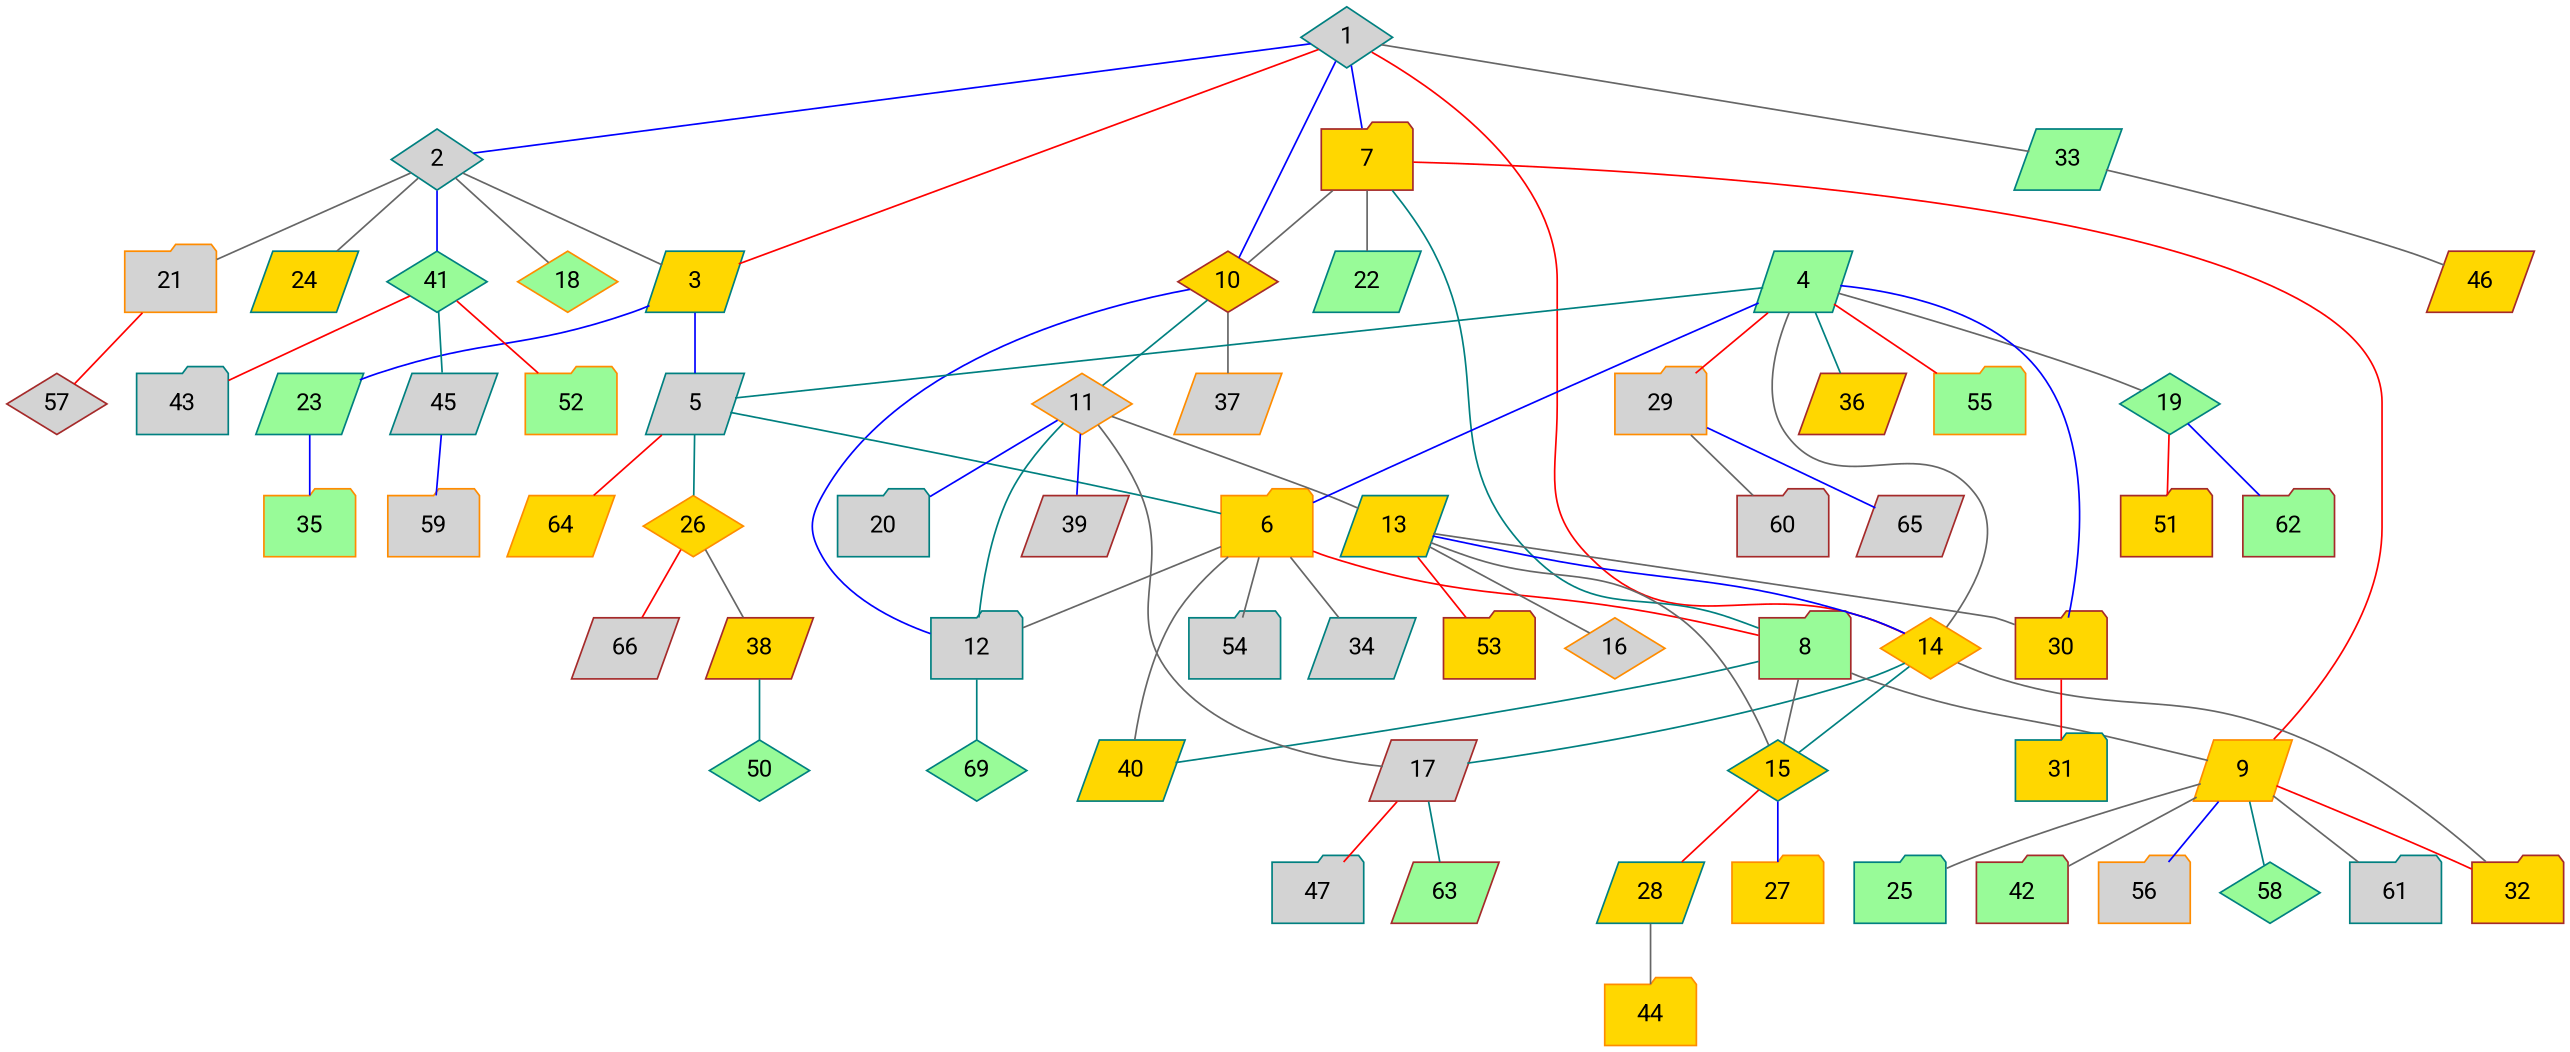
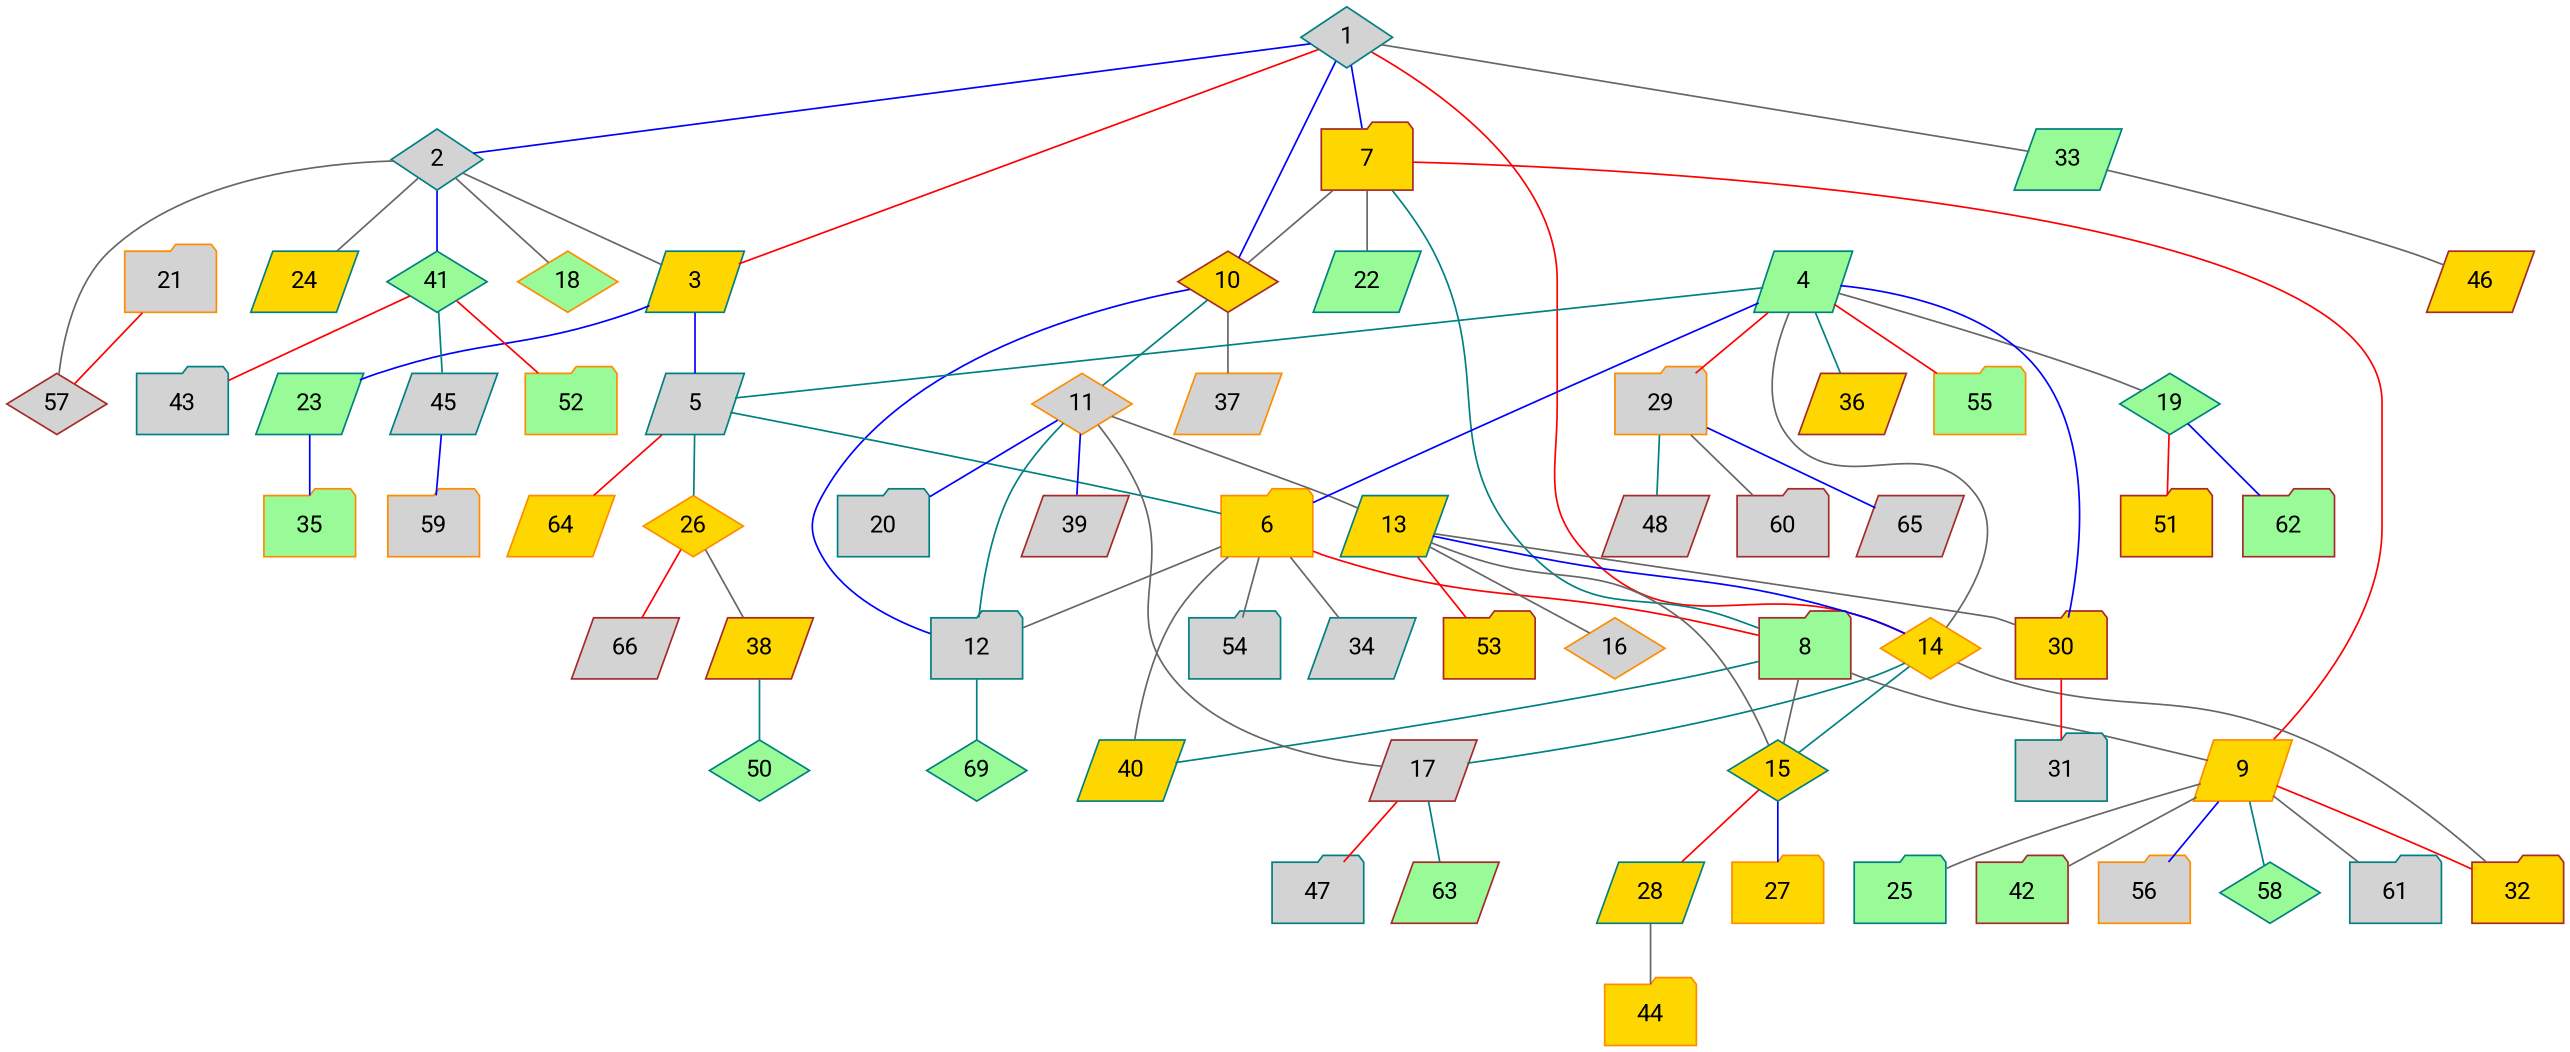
(314, 216) -> (180, 205)
none -> (1656, 526)
(2061, 771) -> (2061, 771)
